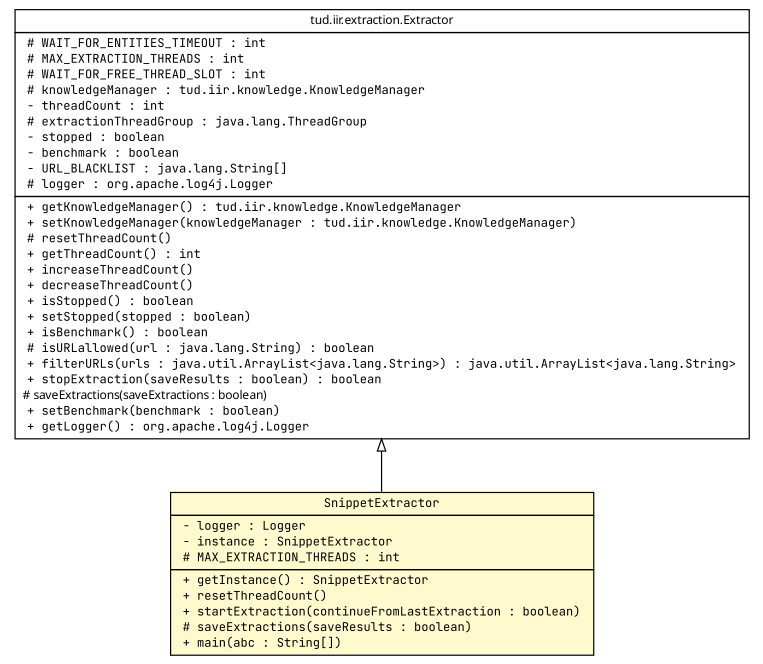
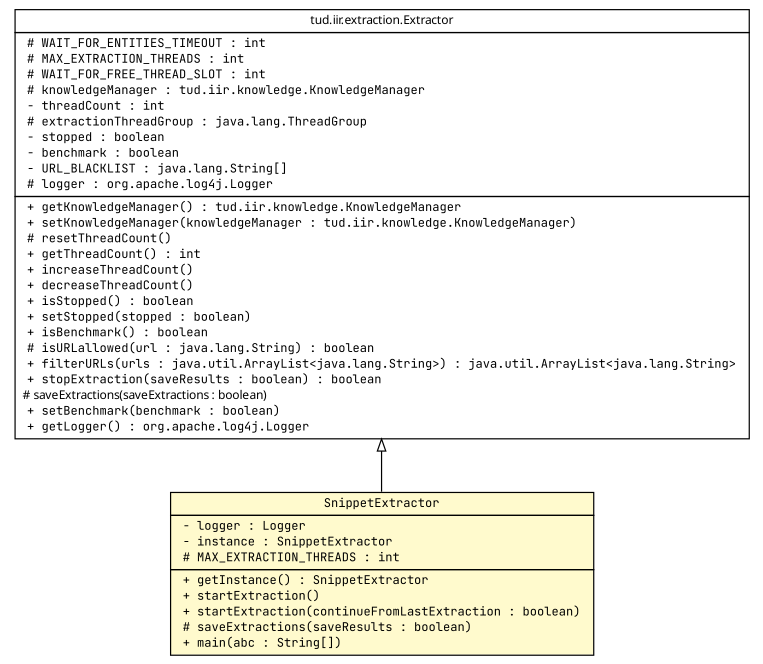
(256, 596) -> (252, 596)
